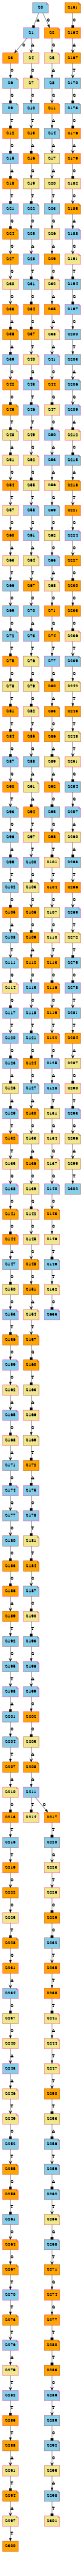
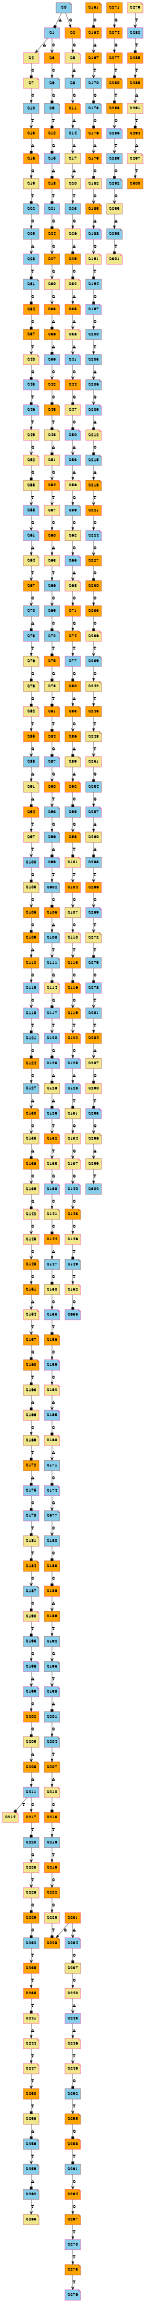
(52, 245) -> (73, 245)
(10, 887) -> (52, 887)
(10, 1214) -> (52, 1214)
(10, 1516) -> (52, 1516)
(10, 1954) -> (63, 1929)
(52, 2245) -> none
(10, 2356) -> none
